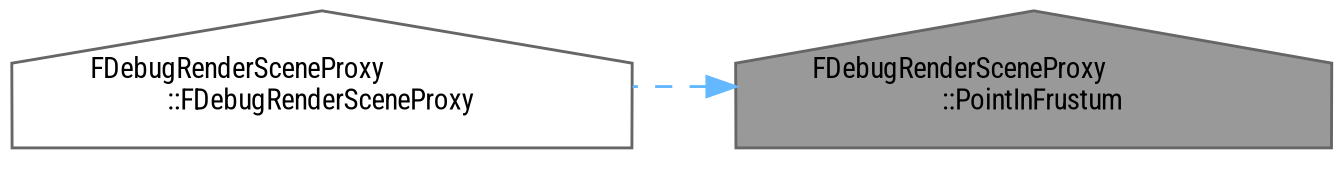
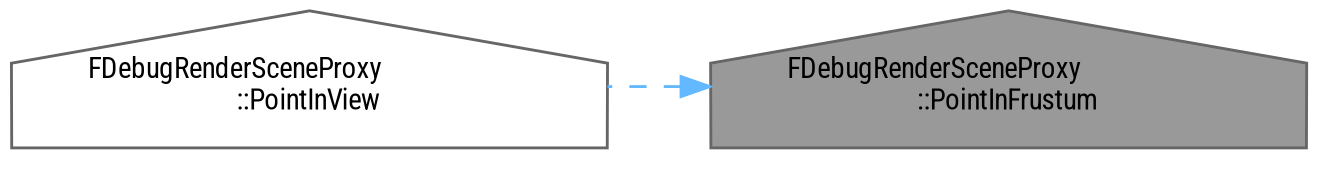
(322, 87) -> (309, 87)
